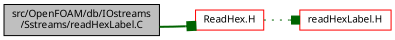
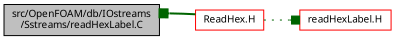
(172, 27) -> (183, 14)
